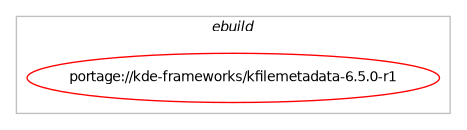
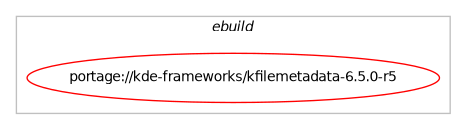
(233, 78) -> (233, 78)
